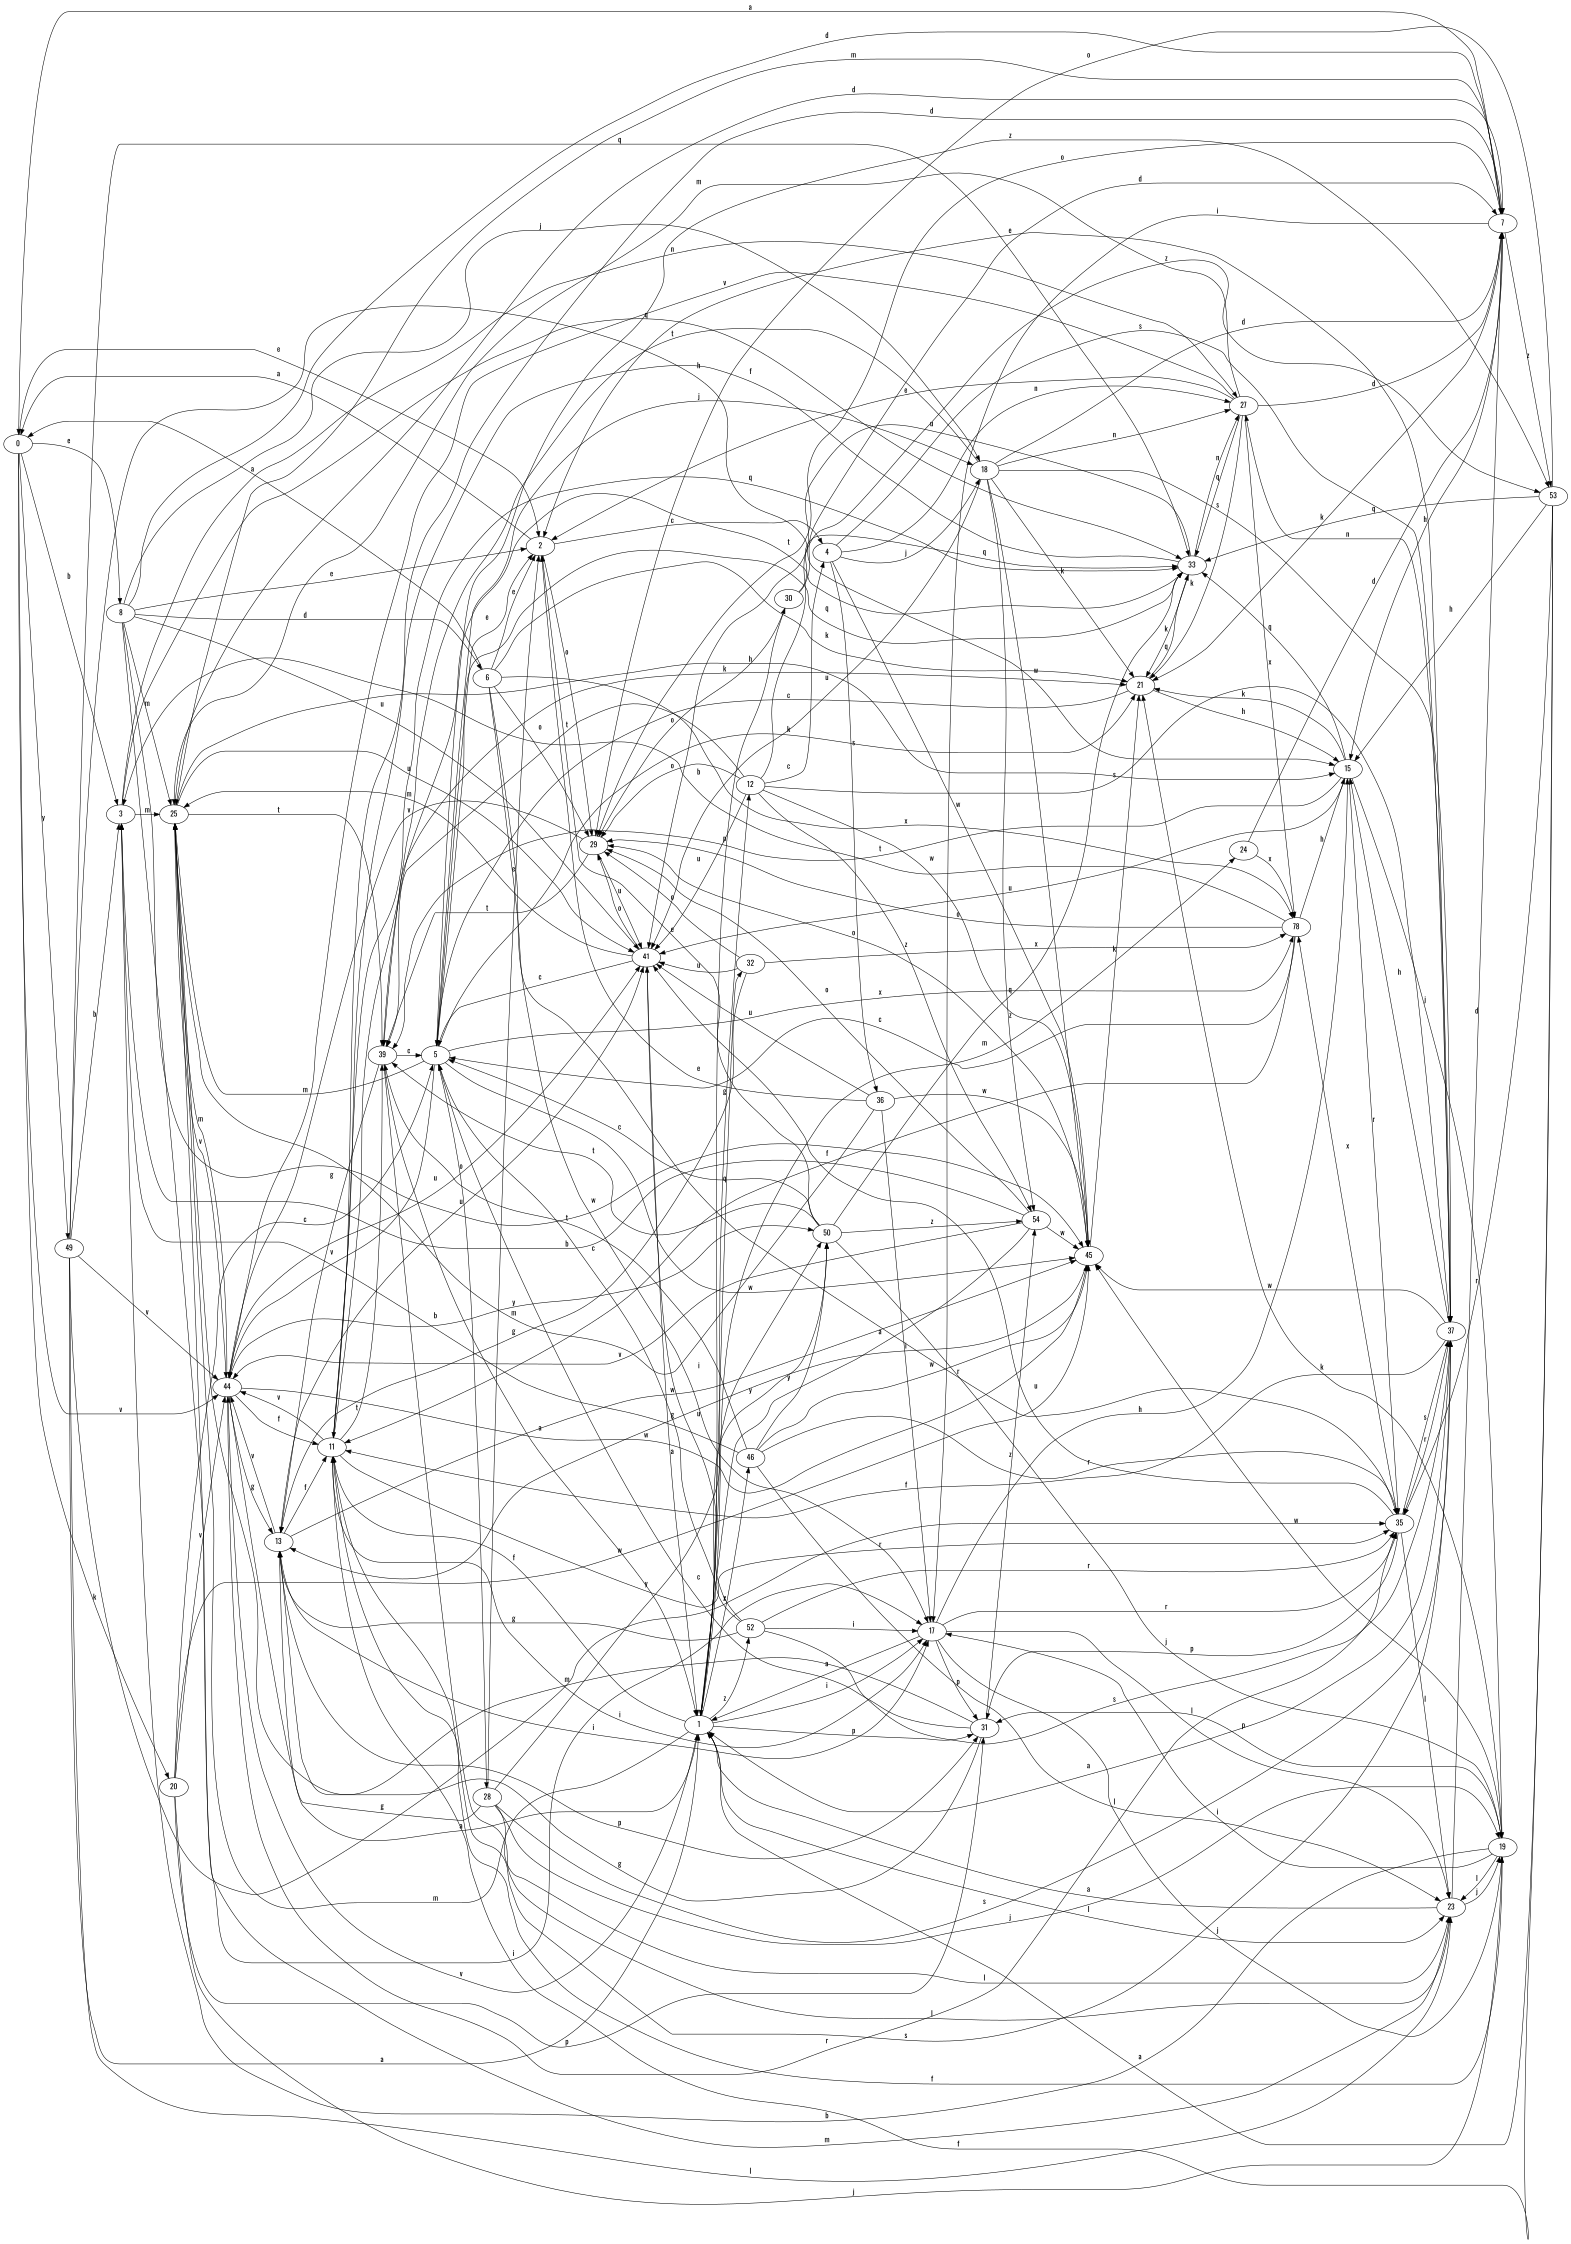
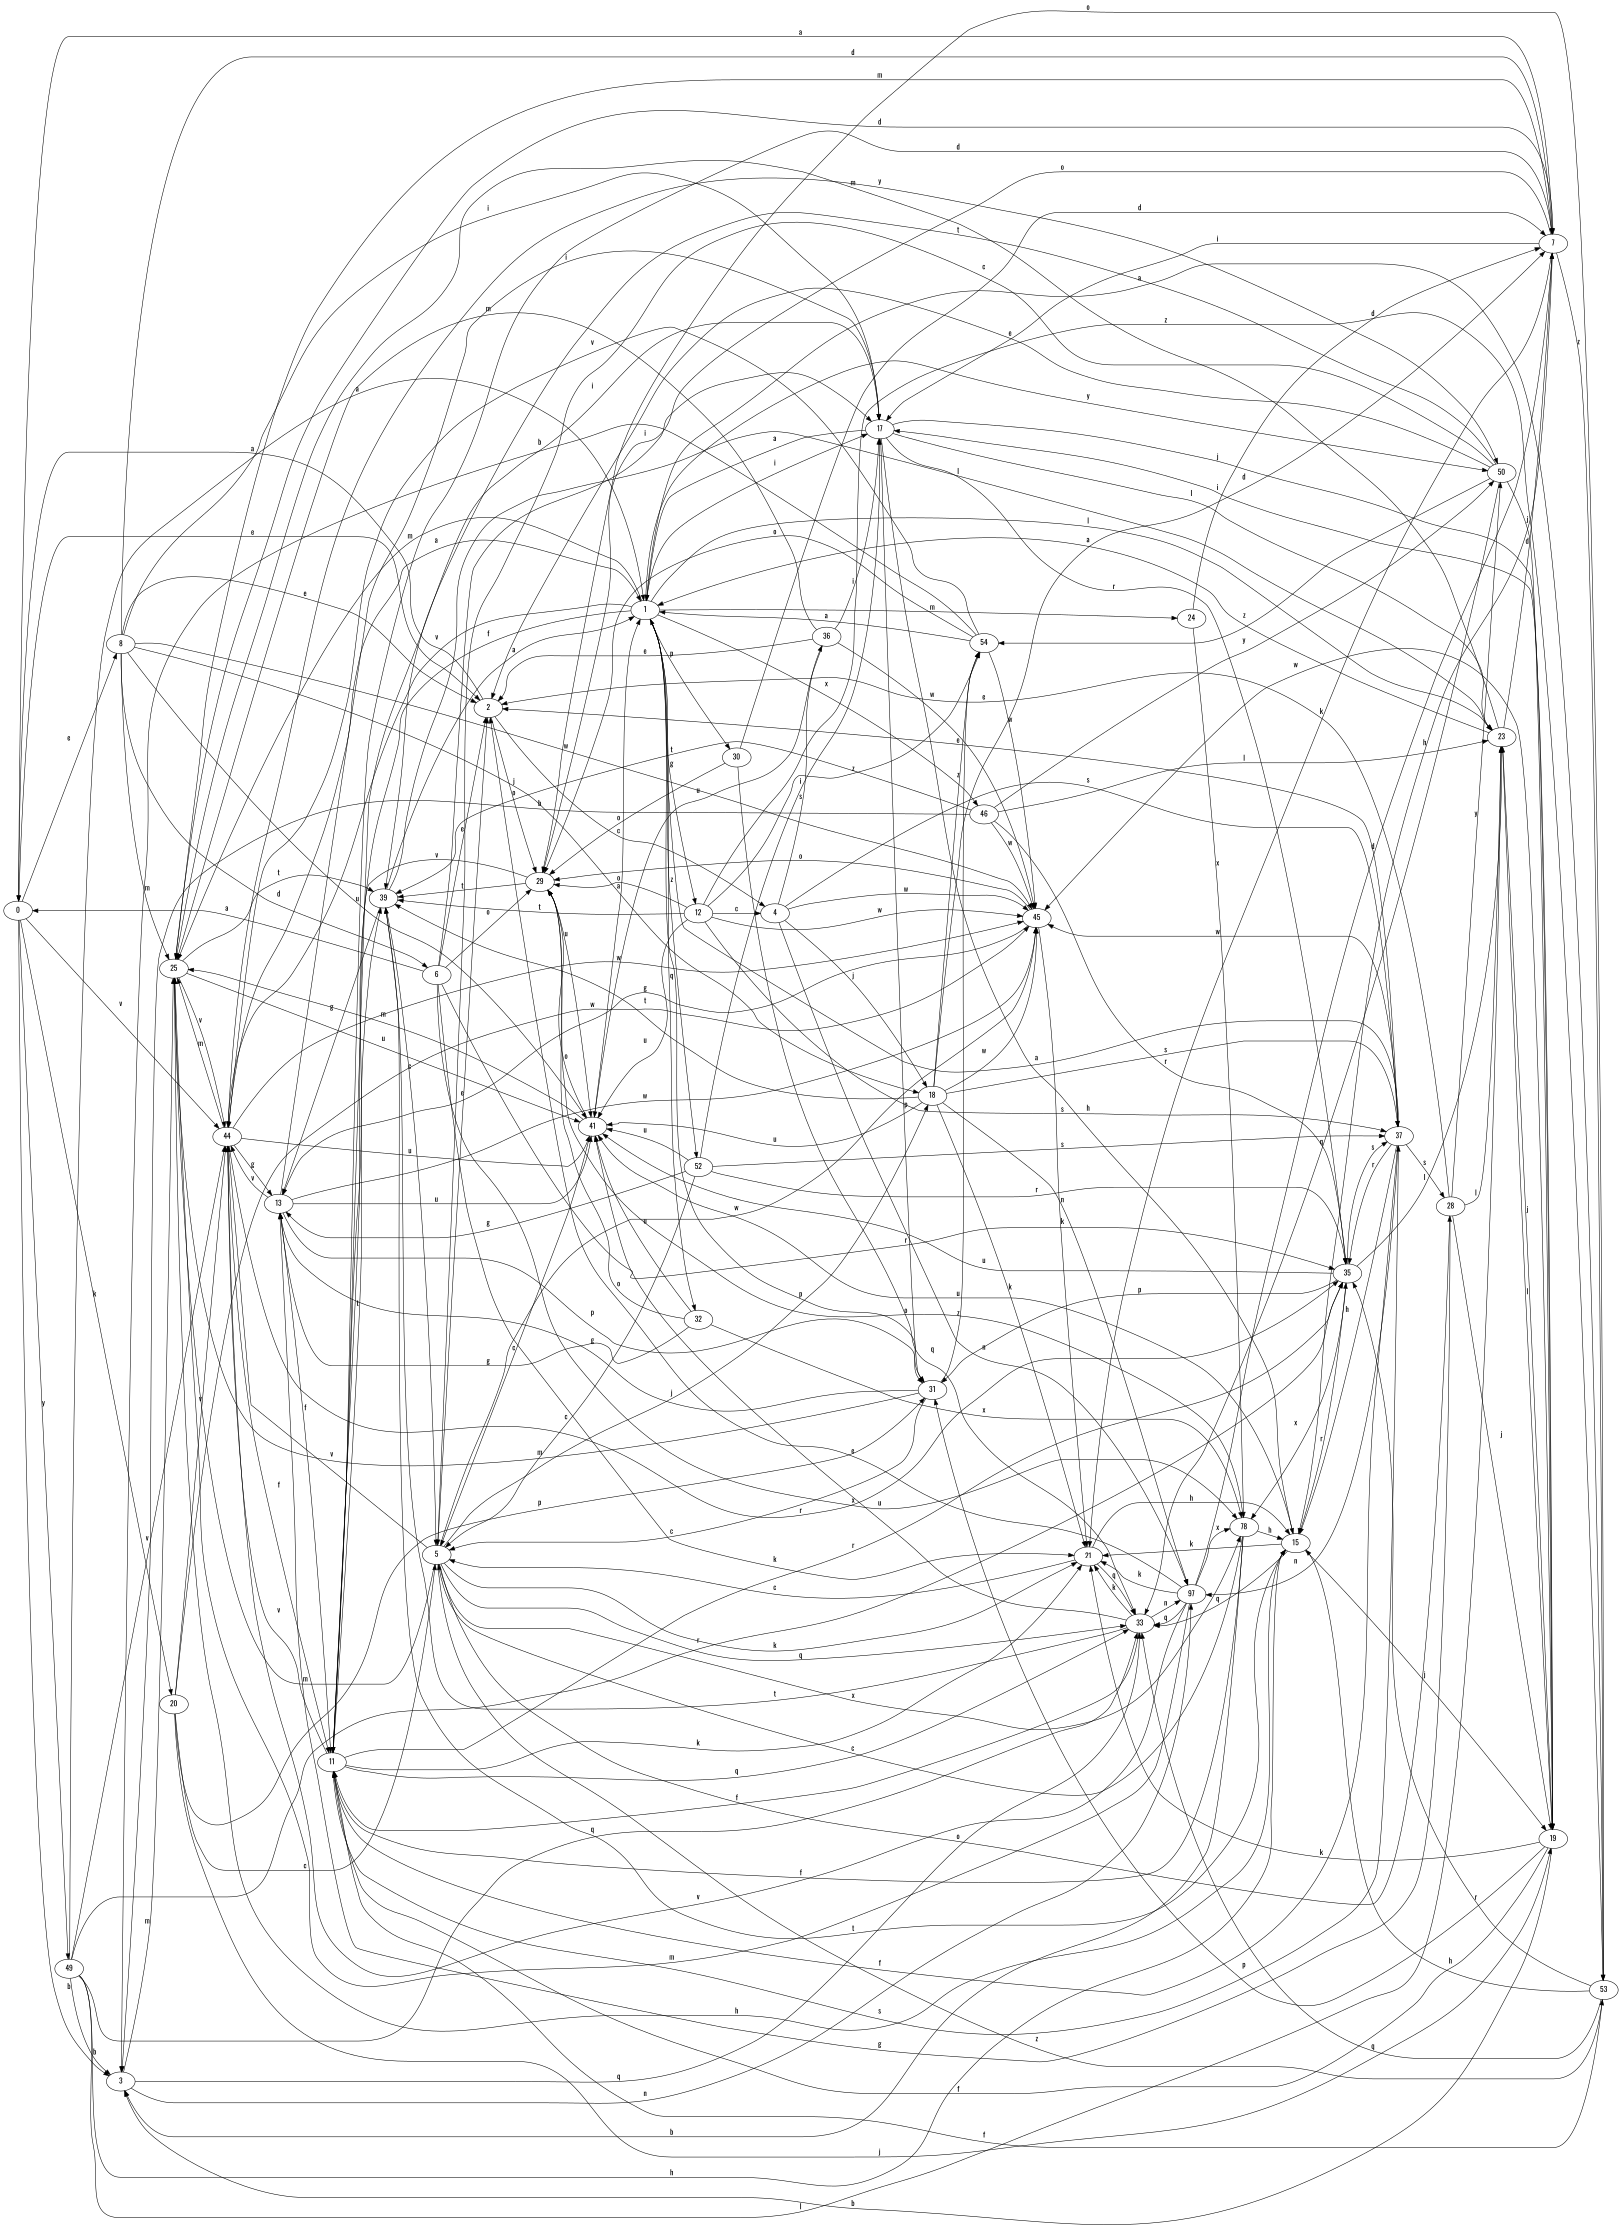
(1244, 406) -> (1192, 1594)
(340, 1005) -> (358, 1233)
(1116, 1853) -> (1424, 1169)
